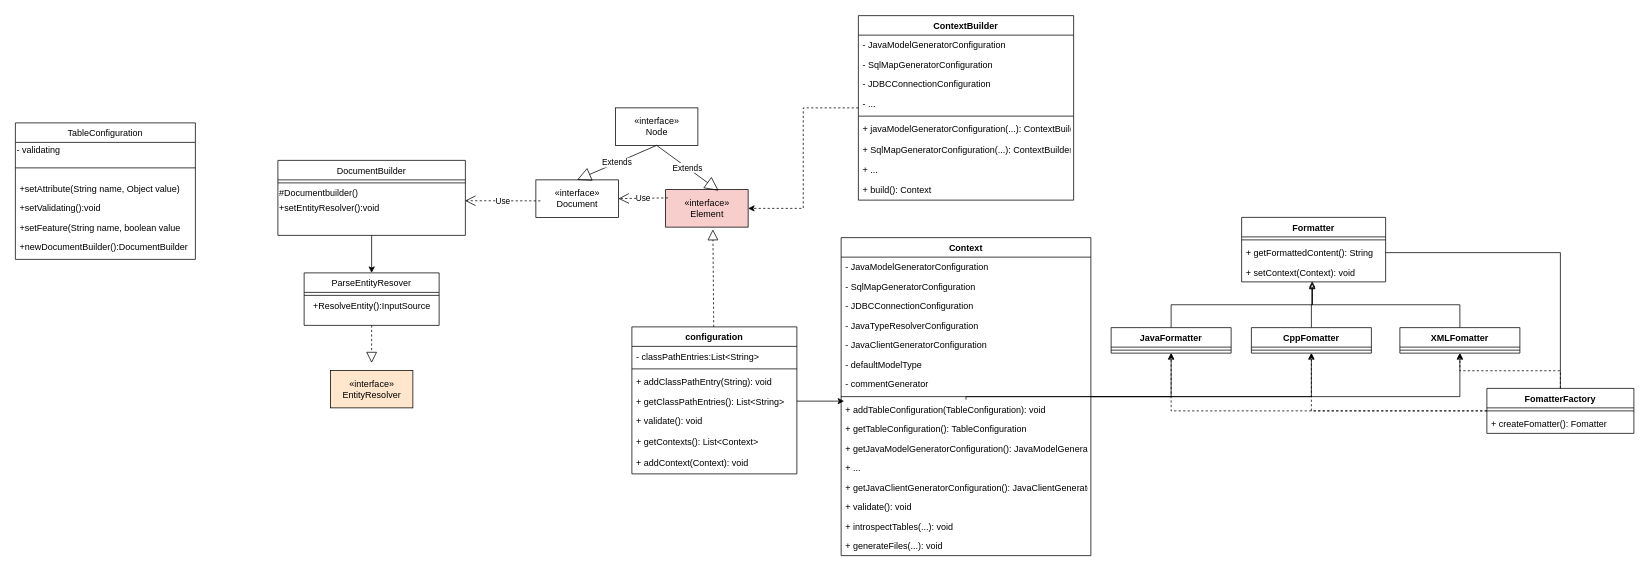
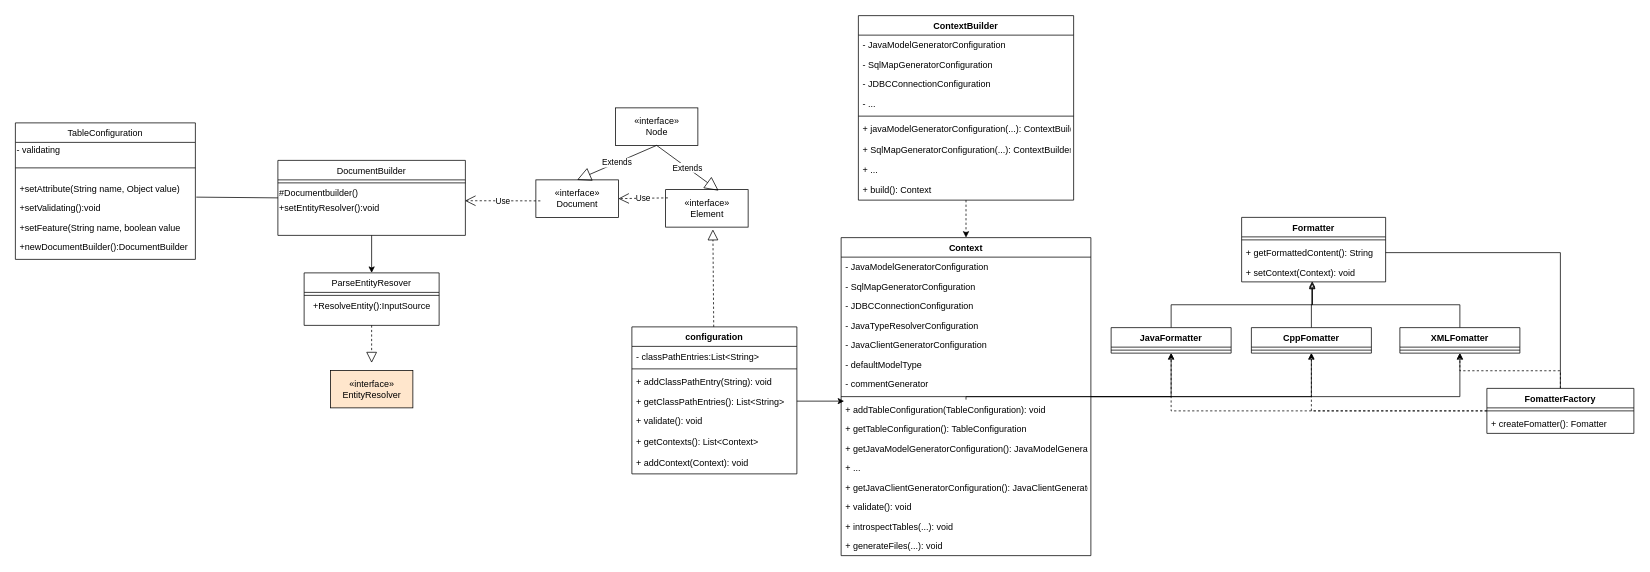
(803, 182) -> (966, 231)
none -> (236, 197)
(707, 208) -> (707, 208)
